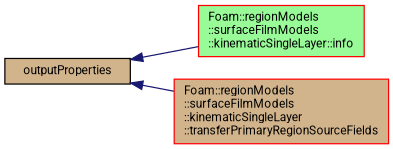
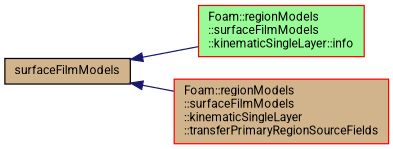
(68, 71) -> (68, 71)
